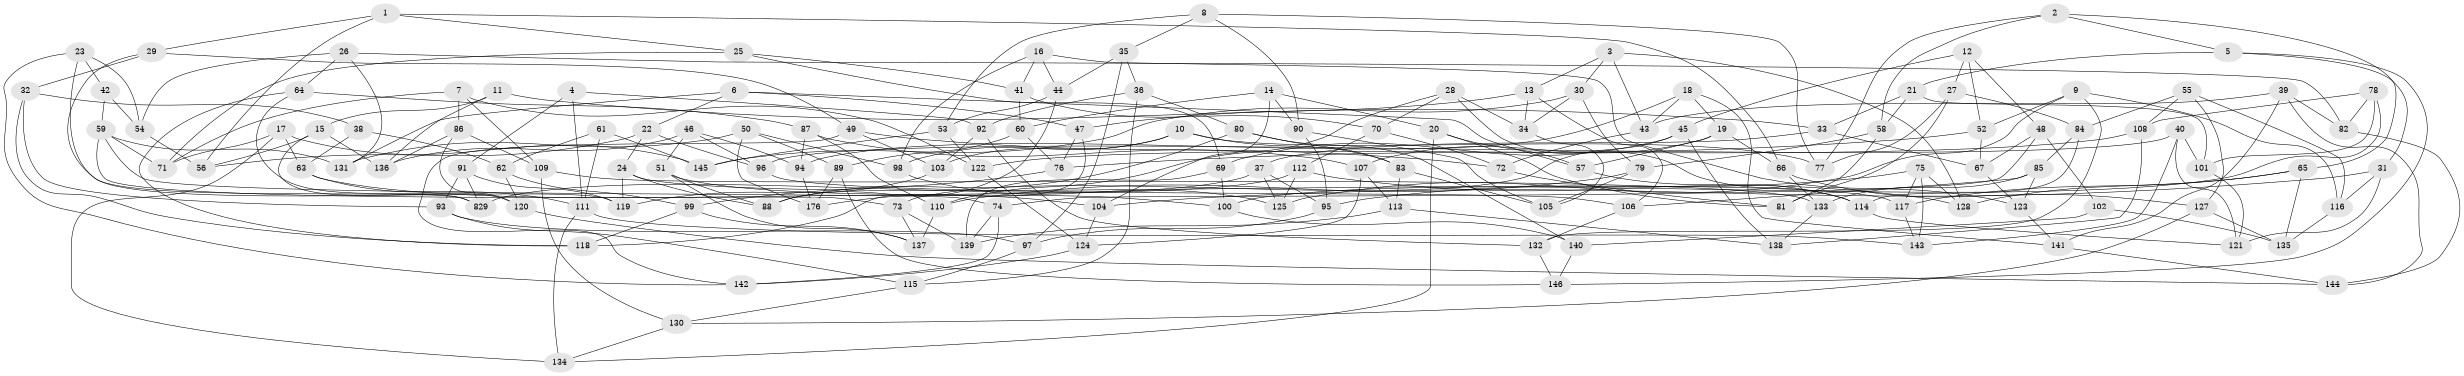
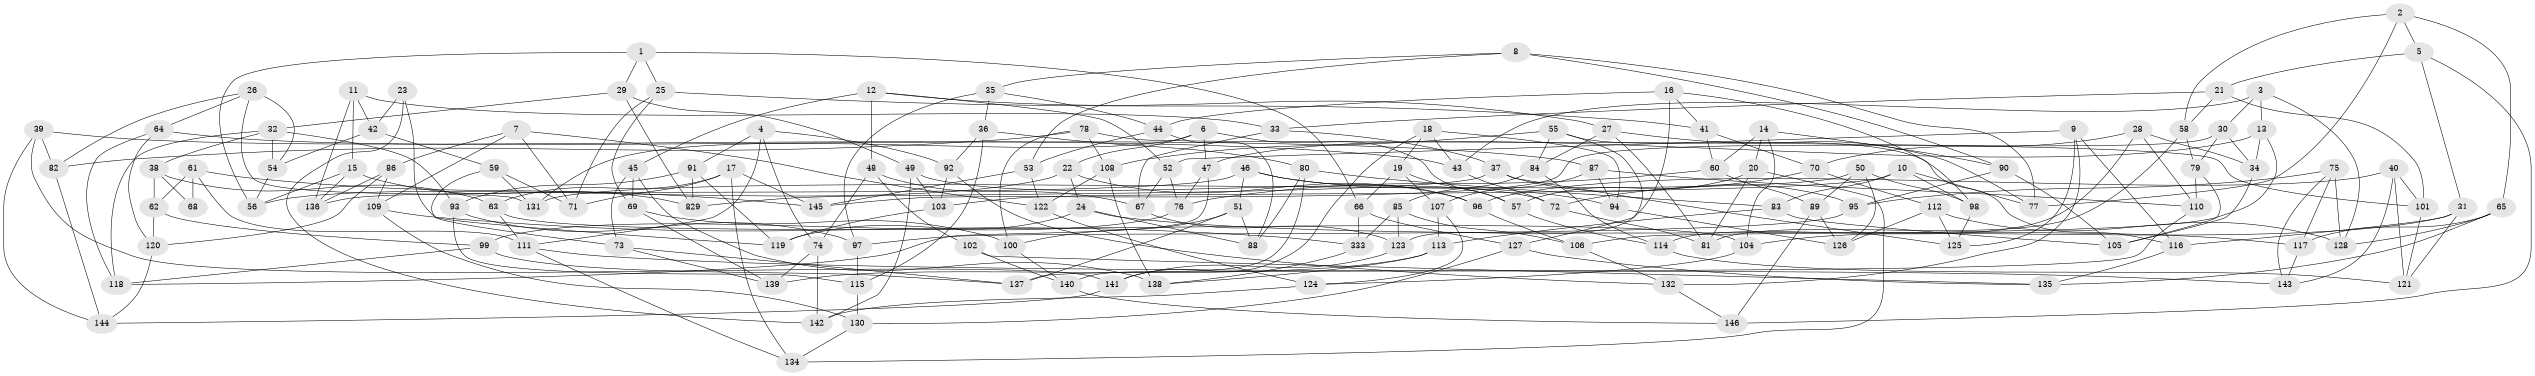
(125, 82) -> (273, 148)
none -> (363, 110)
(649, 194) -> (778, 181)
none -> (193, 207)
(813, 207) -> (1840, 246)
(1821, 207) -> (1358, 246)
